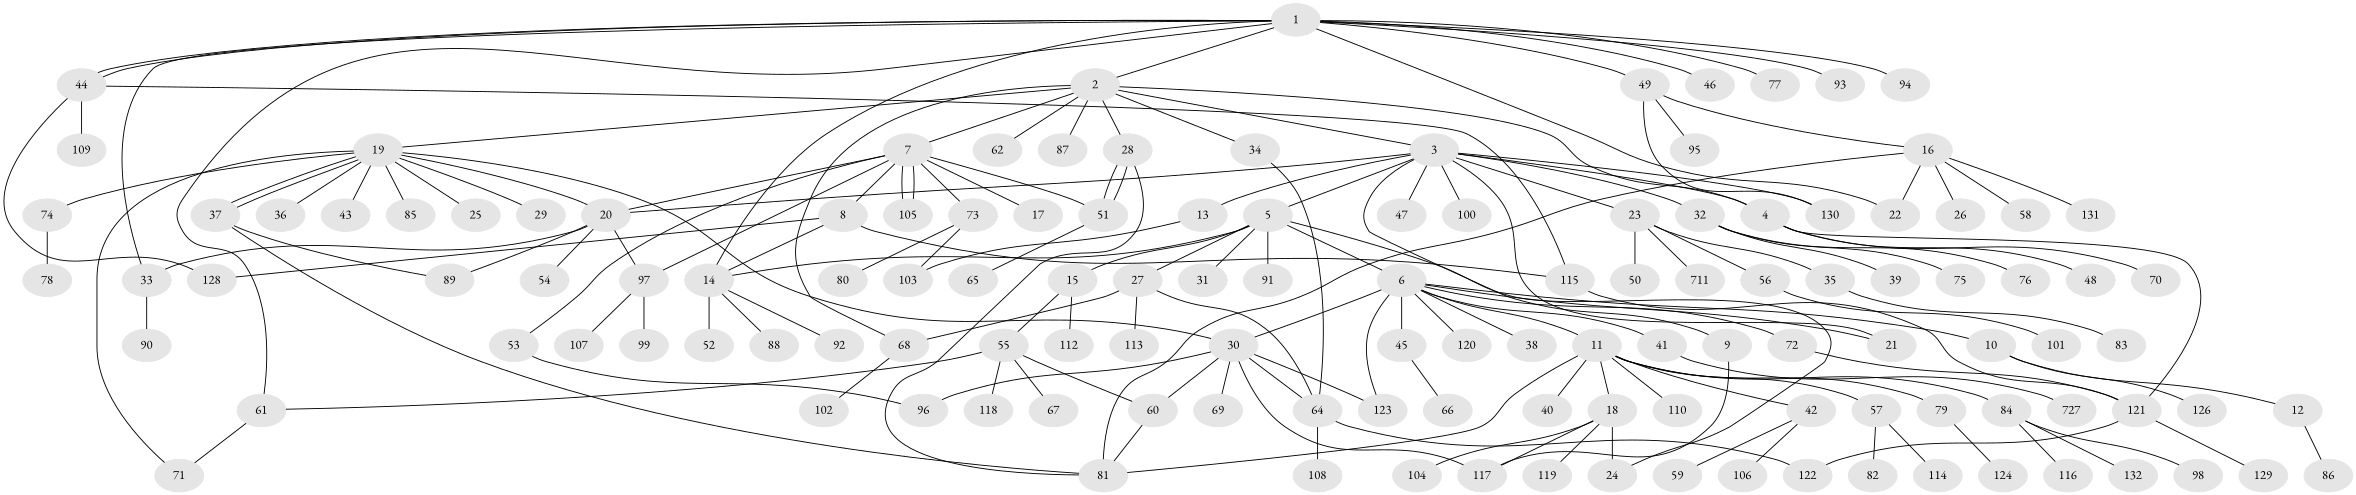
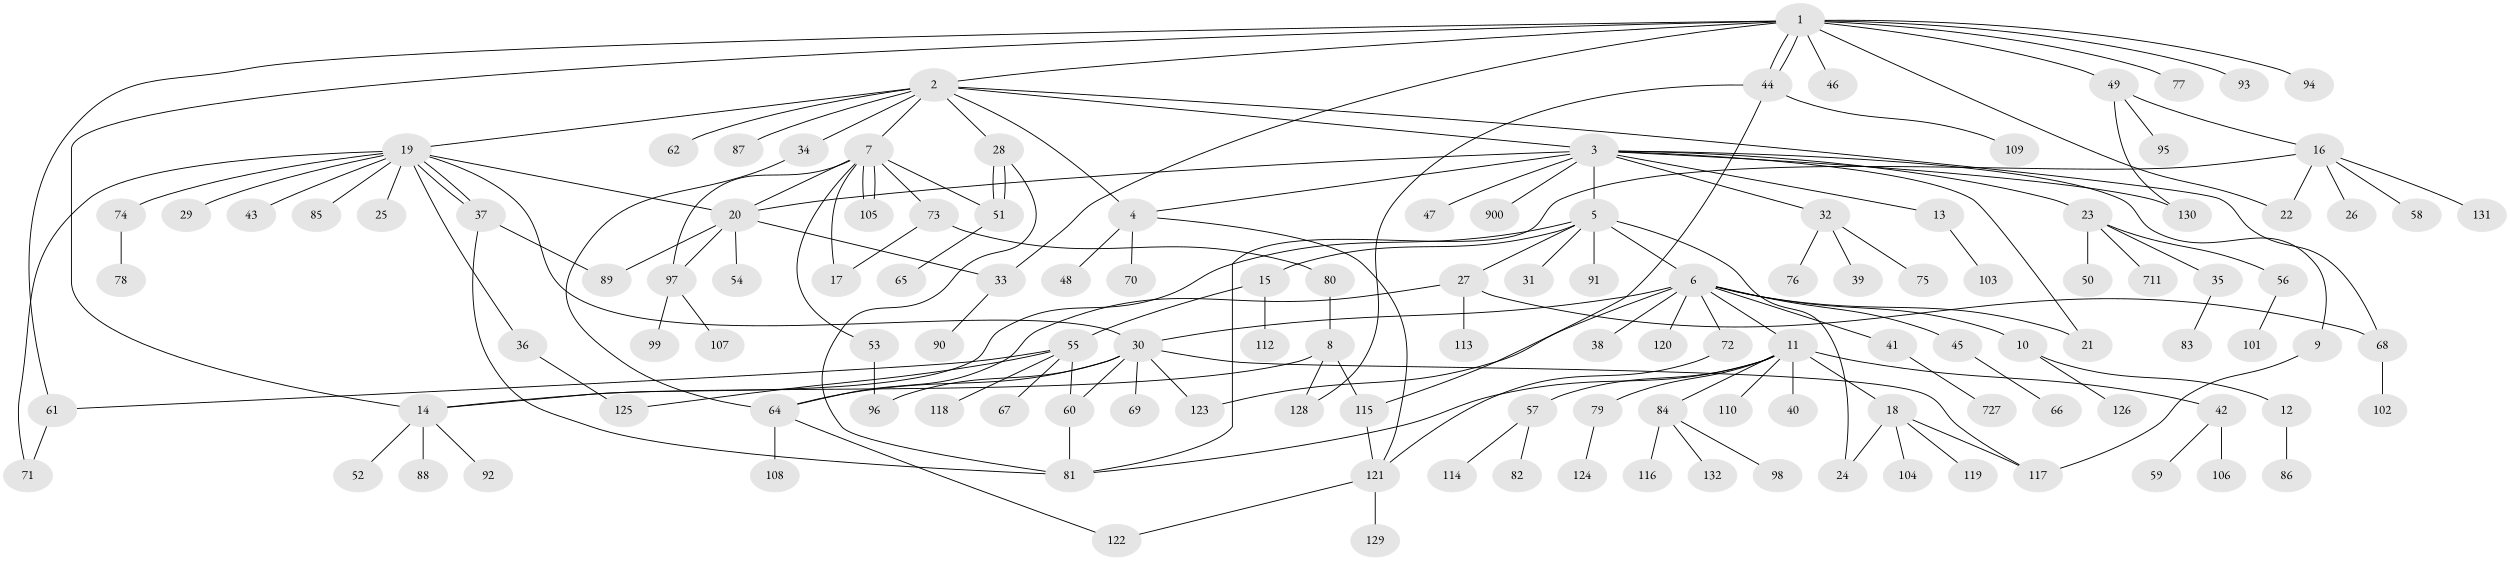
(876, 183) -> (1330, 313)
(1467, 215) -> (1495, 215)
(947, 241) -> (888, 246)
none -> (624, 410)
